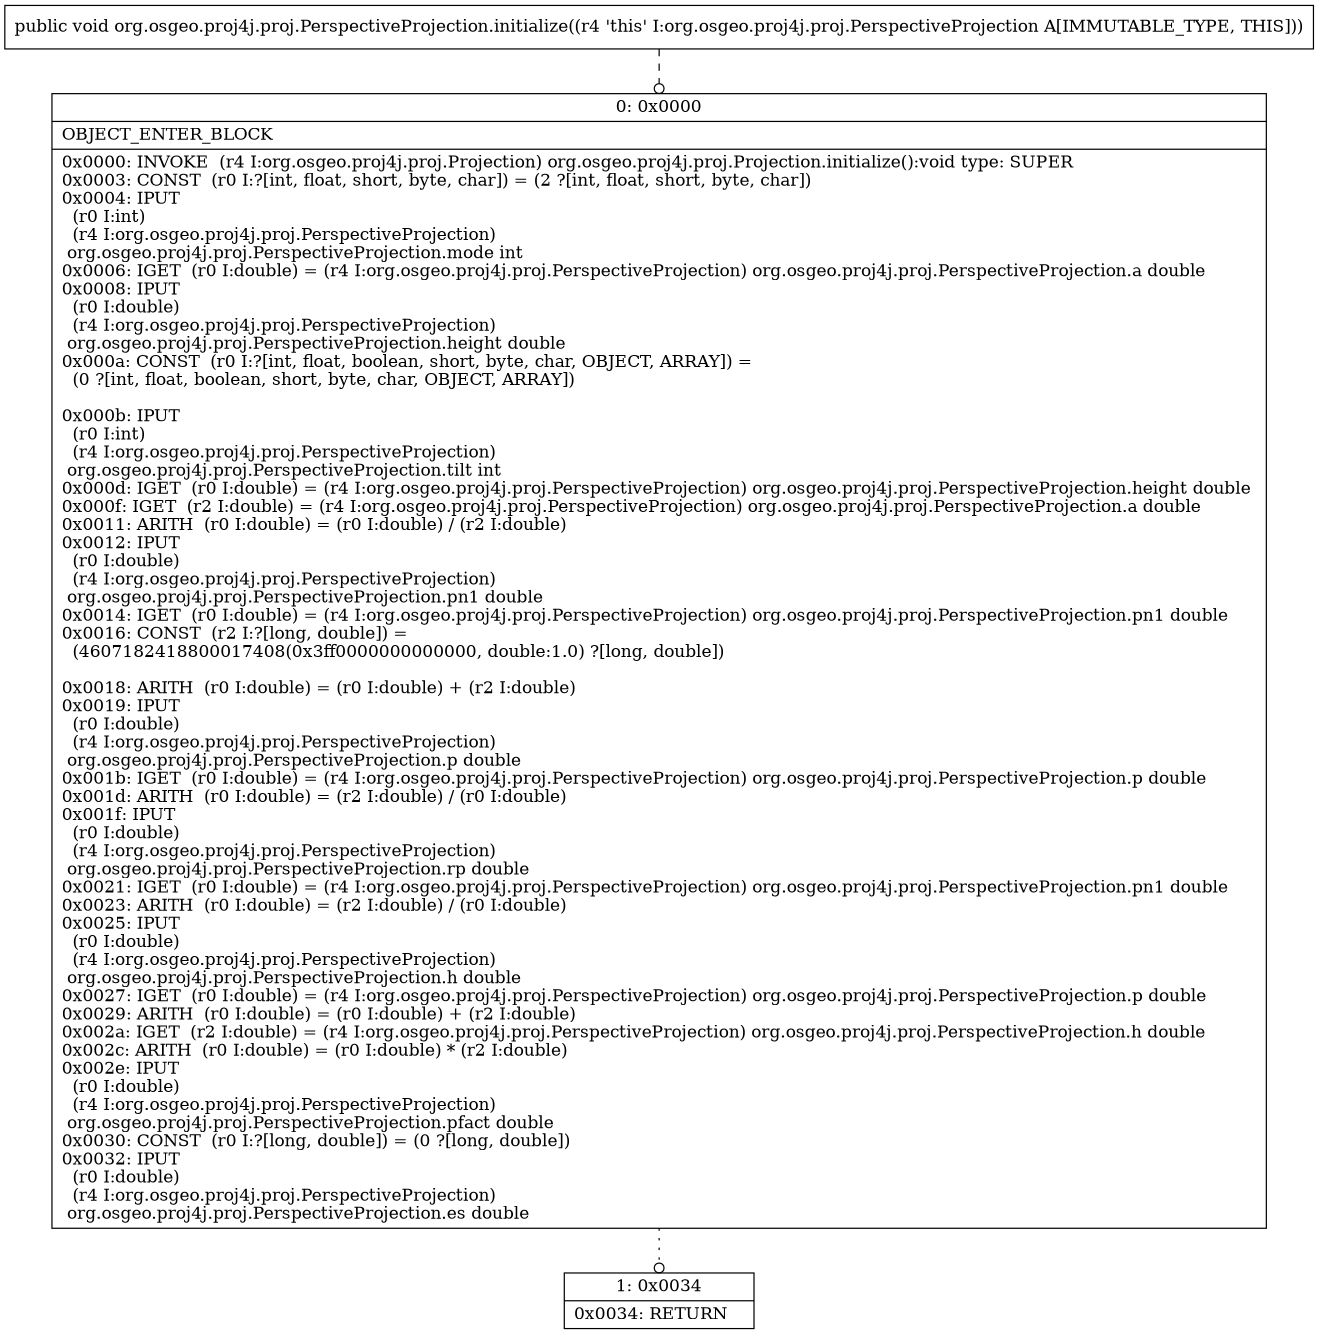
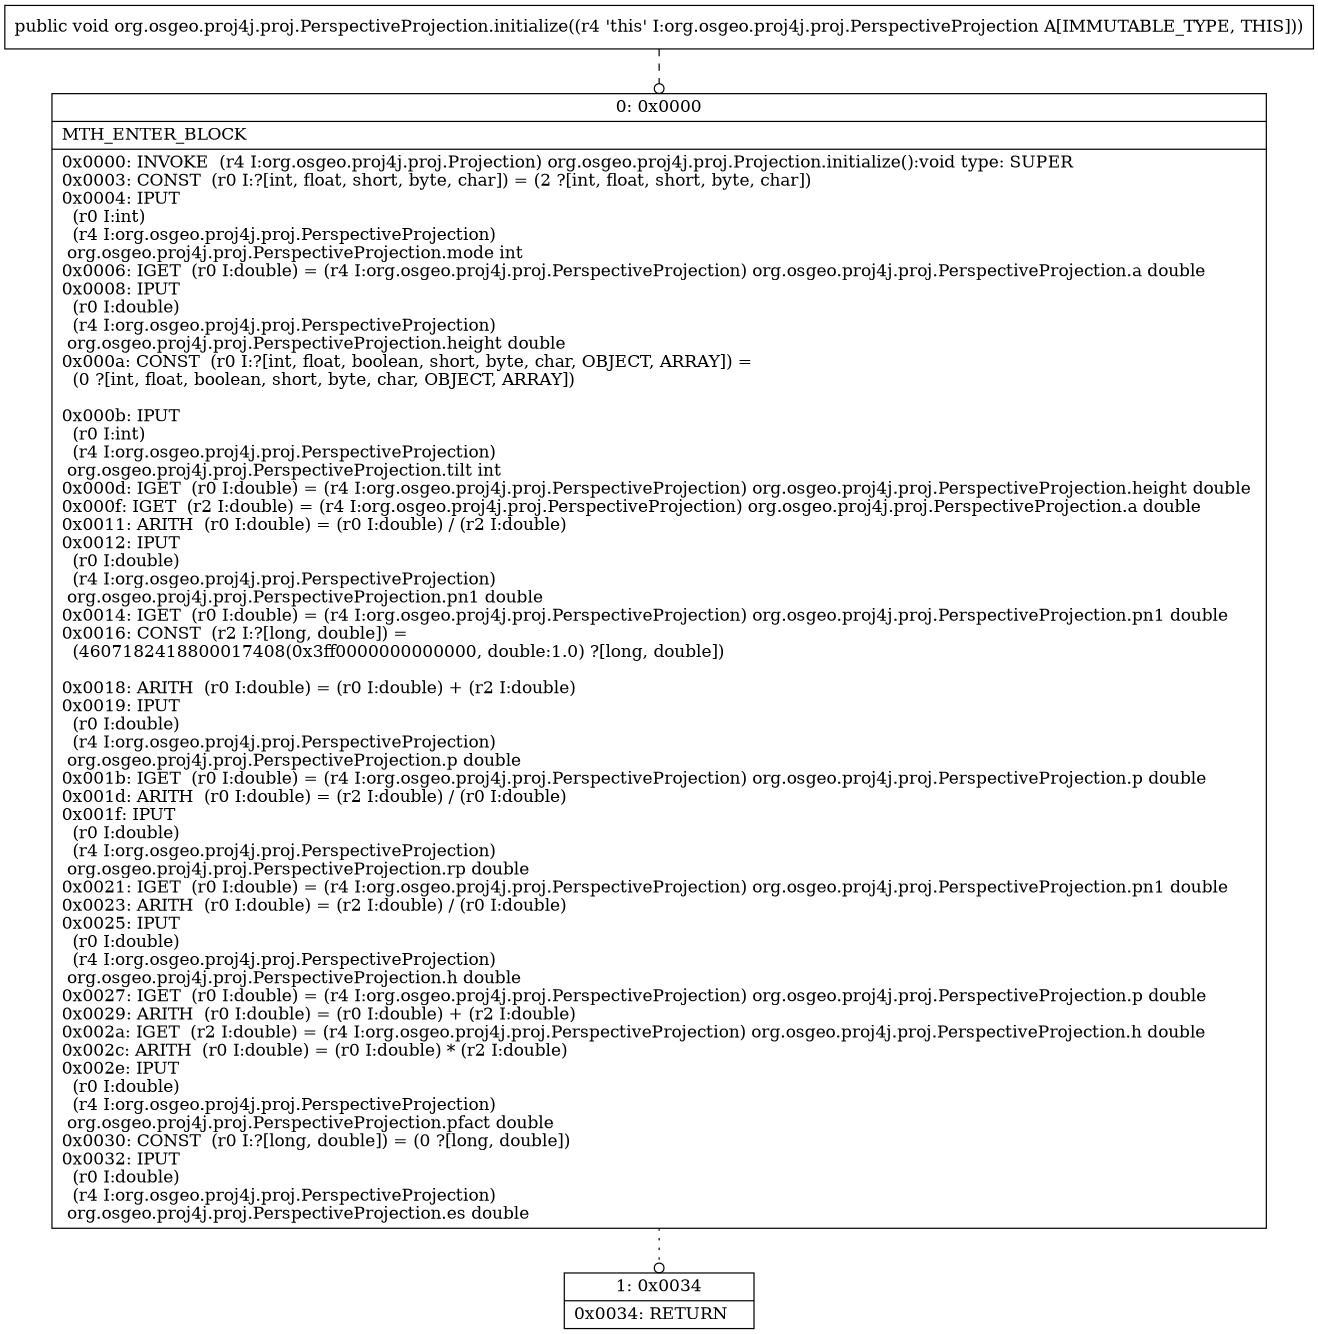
(167, 135) -> (155, 135)
